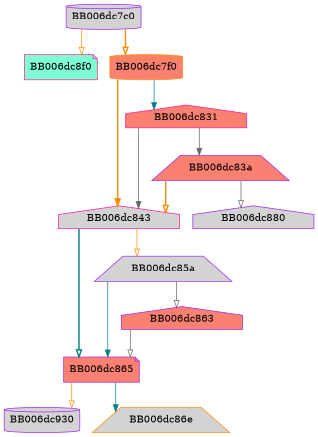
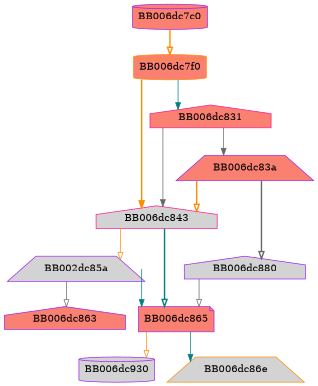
(104, 17) -> (170, 17)
(61, 67) -> none
(241, 191) -> (261, 216)
(163, 269) -> (76, 269)
(130, 340) -> (199, 289)
